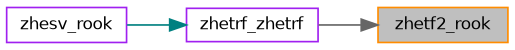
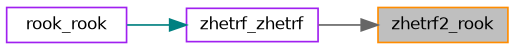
(67, 25) -> (67, 25)
(443, 25) -> (443, 25)
